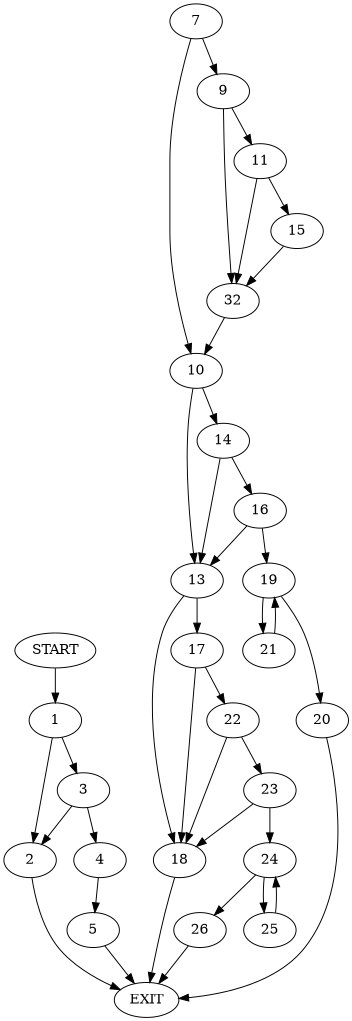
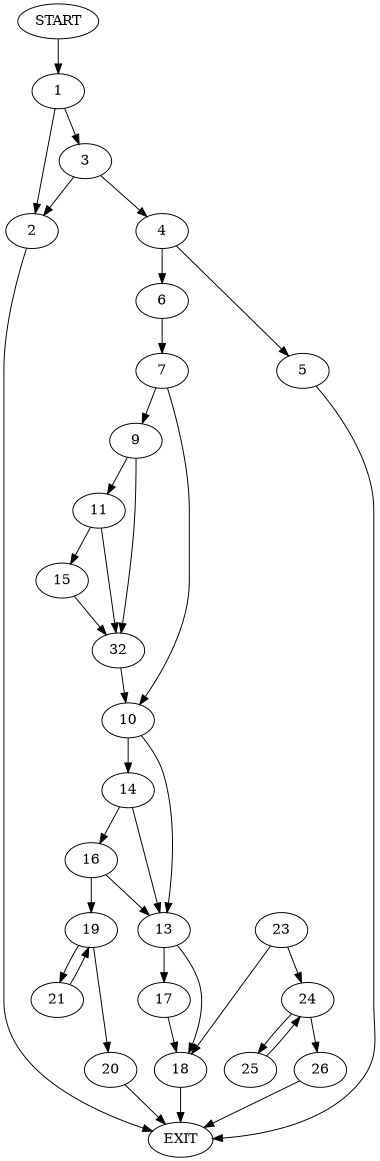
none -> (162, 301)
(233, 720) -> none
